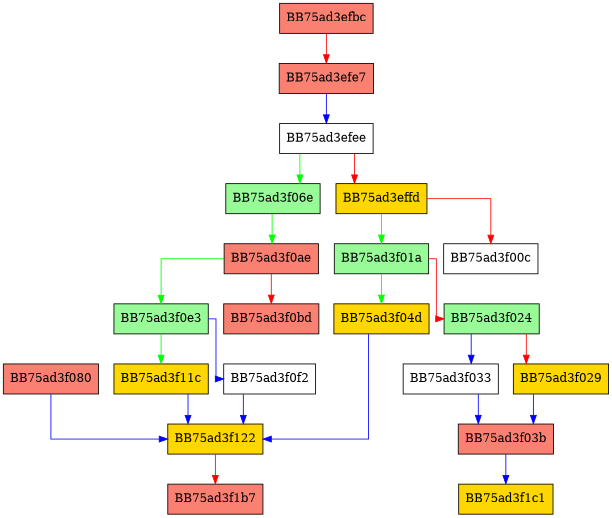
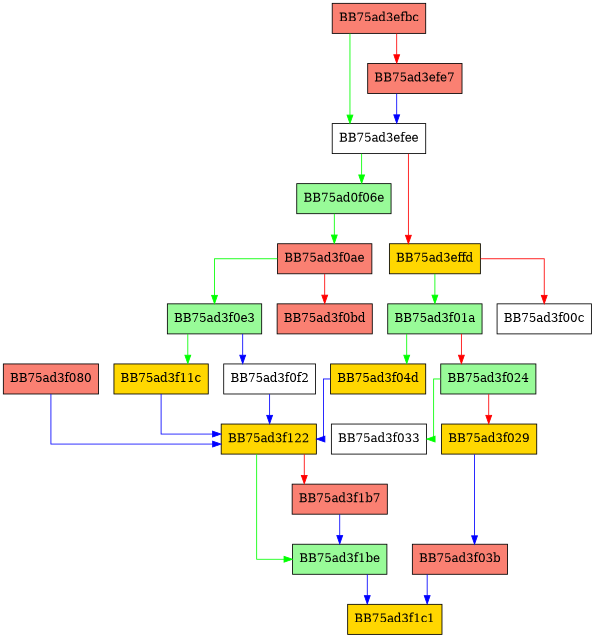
none -> (350, 74)
(273, 199) -> (344, 199)
(471, 345) -> (434, 406)
(478, 405) -> none
none -> (340, 559)
